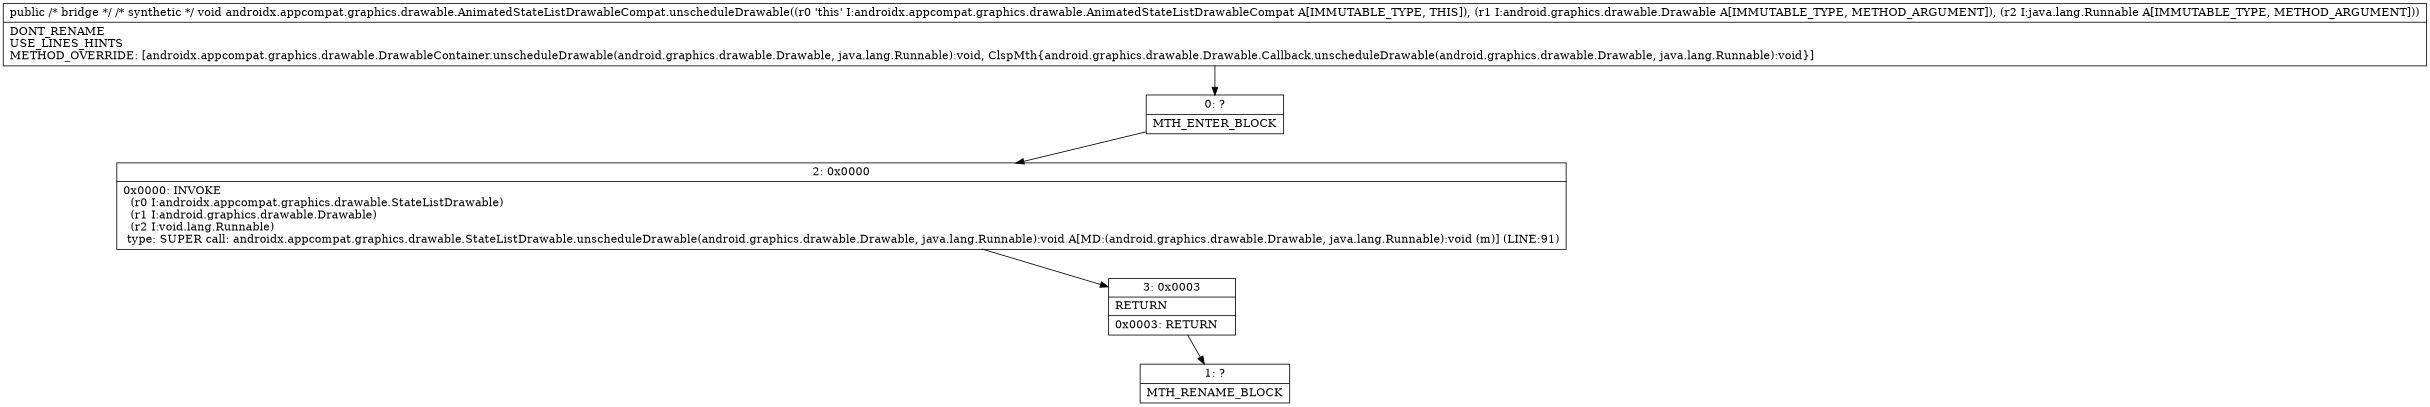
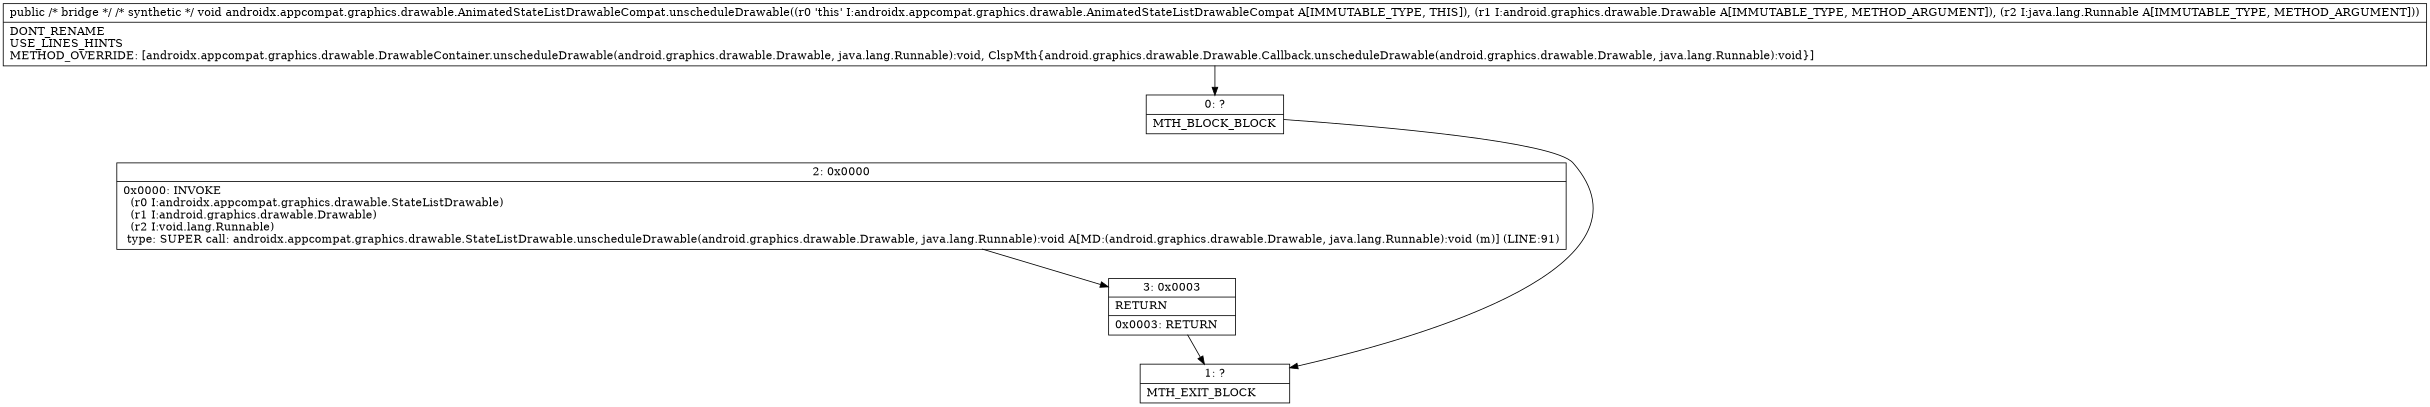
(1215, 124) -> (1215, 124)
(1085, 147) -> (1591, 211)
(1215, 393) -> (1202, 393)
